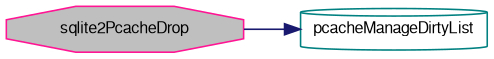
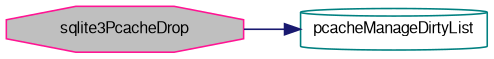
(125, 29) -> (125, 29)
